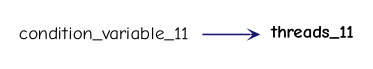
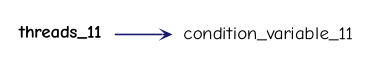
(226, 34) -> (139, 34)
